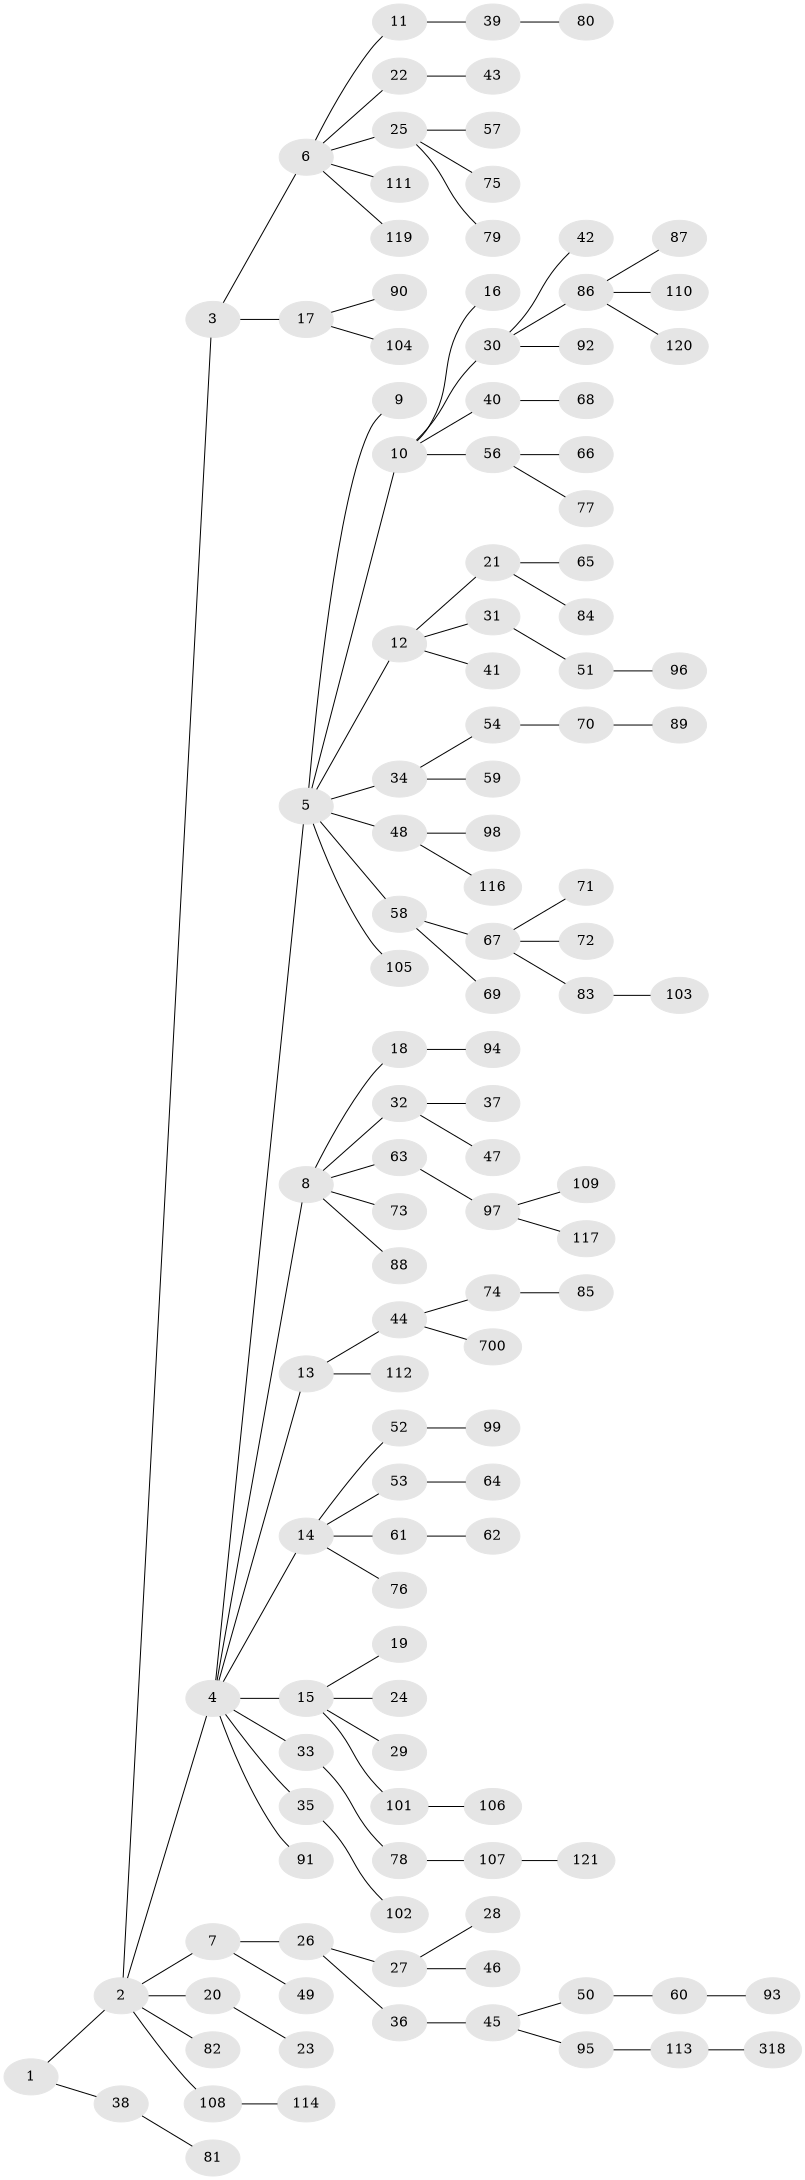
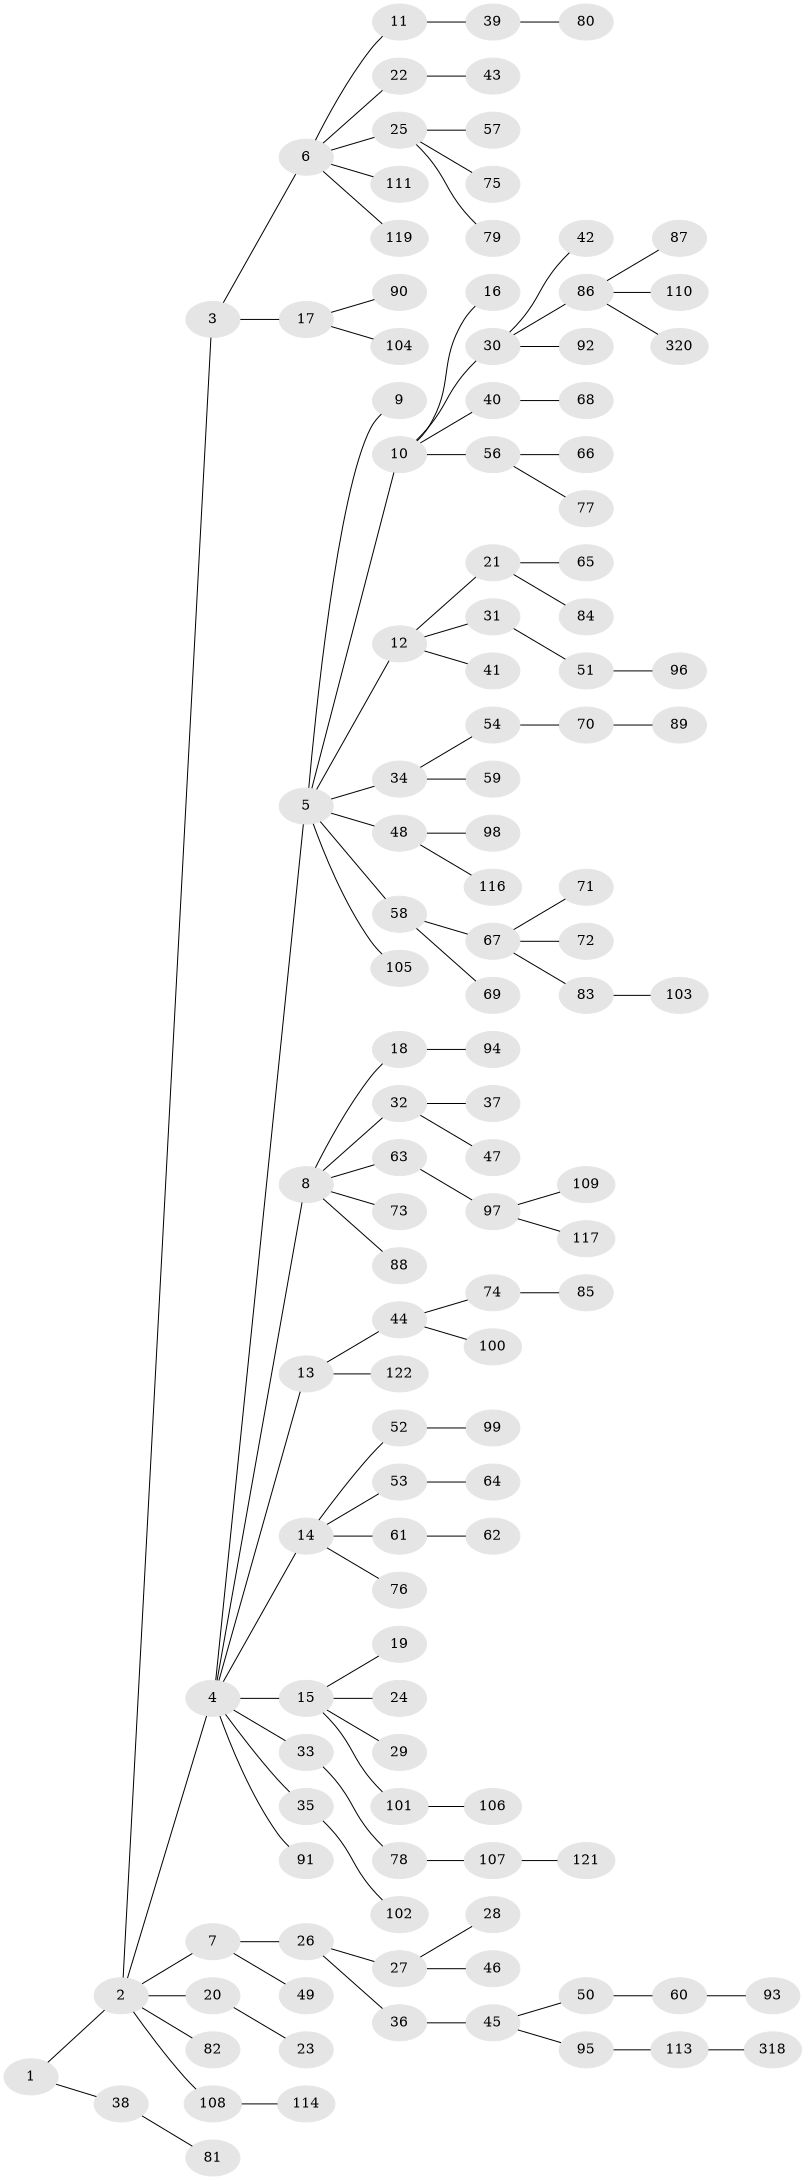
(680, 346) -> (680, 346)
(493, 1347) -> (493, 1347)
(400, 1374) -> (400, 1374)
